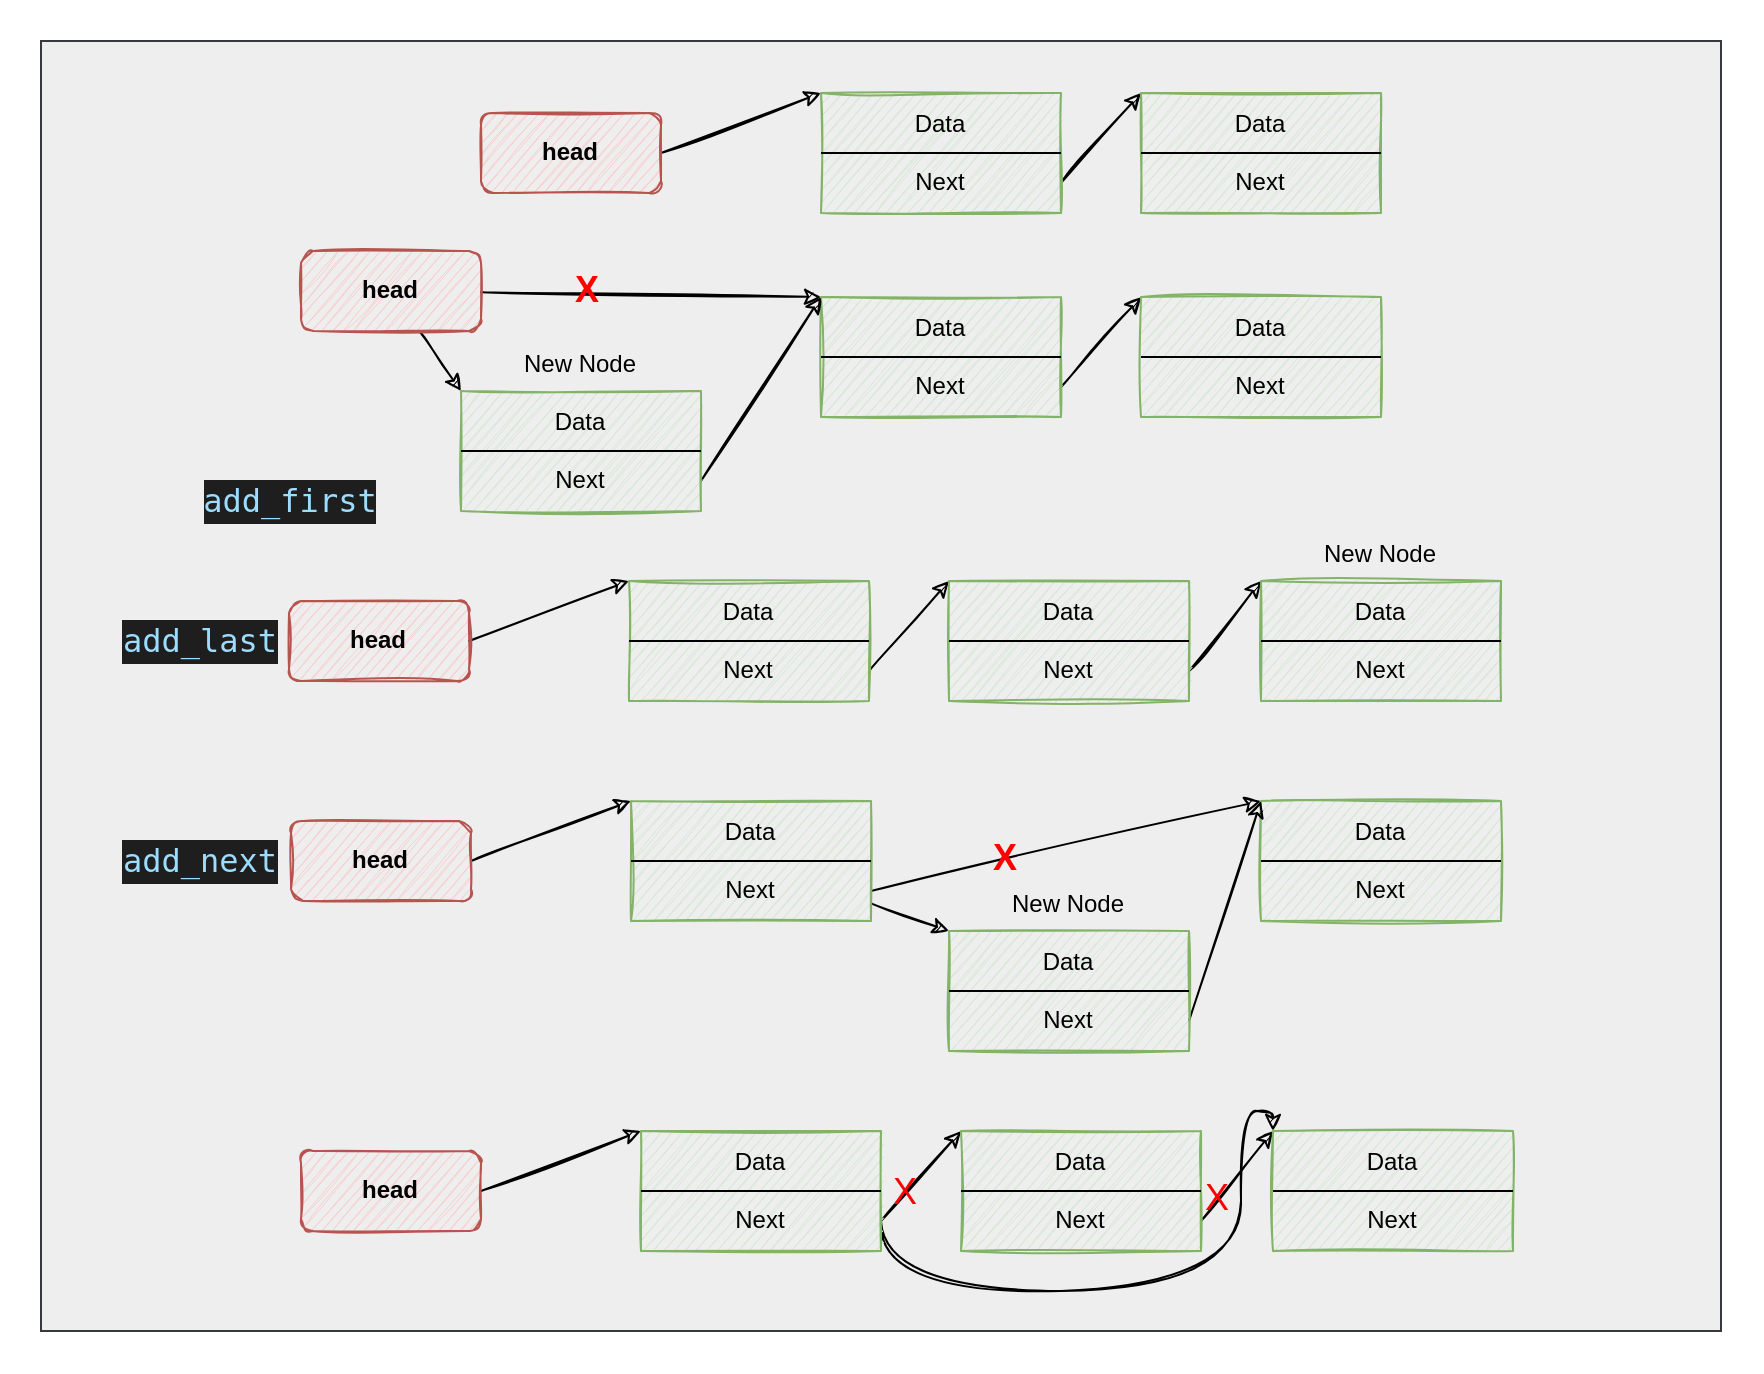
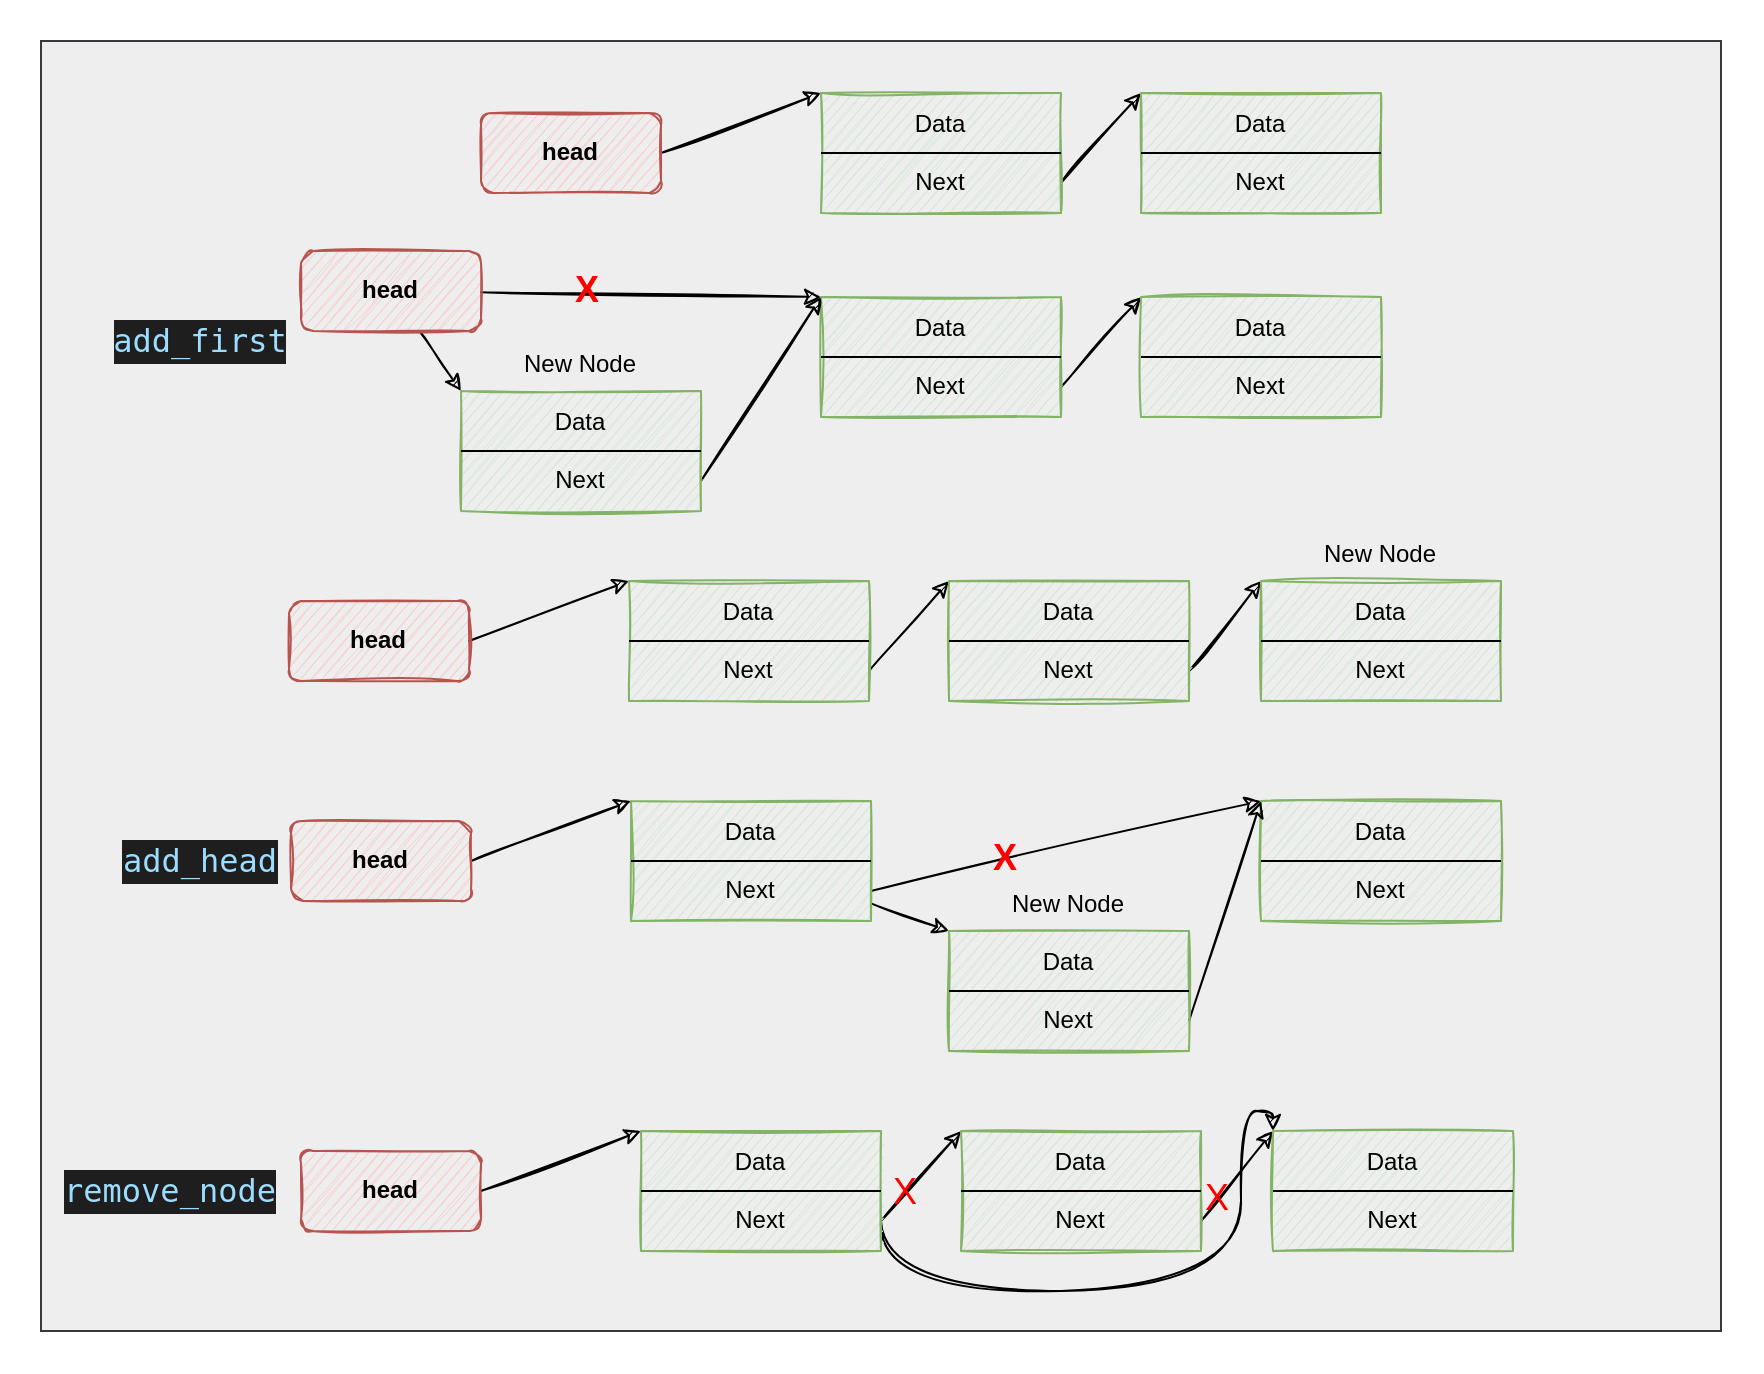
(291, 501) -> (201, 341)
(201, 641) -> none
(201, 861) -> (201, 861)
none -> (171, 1191)
